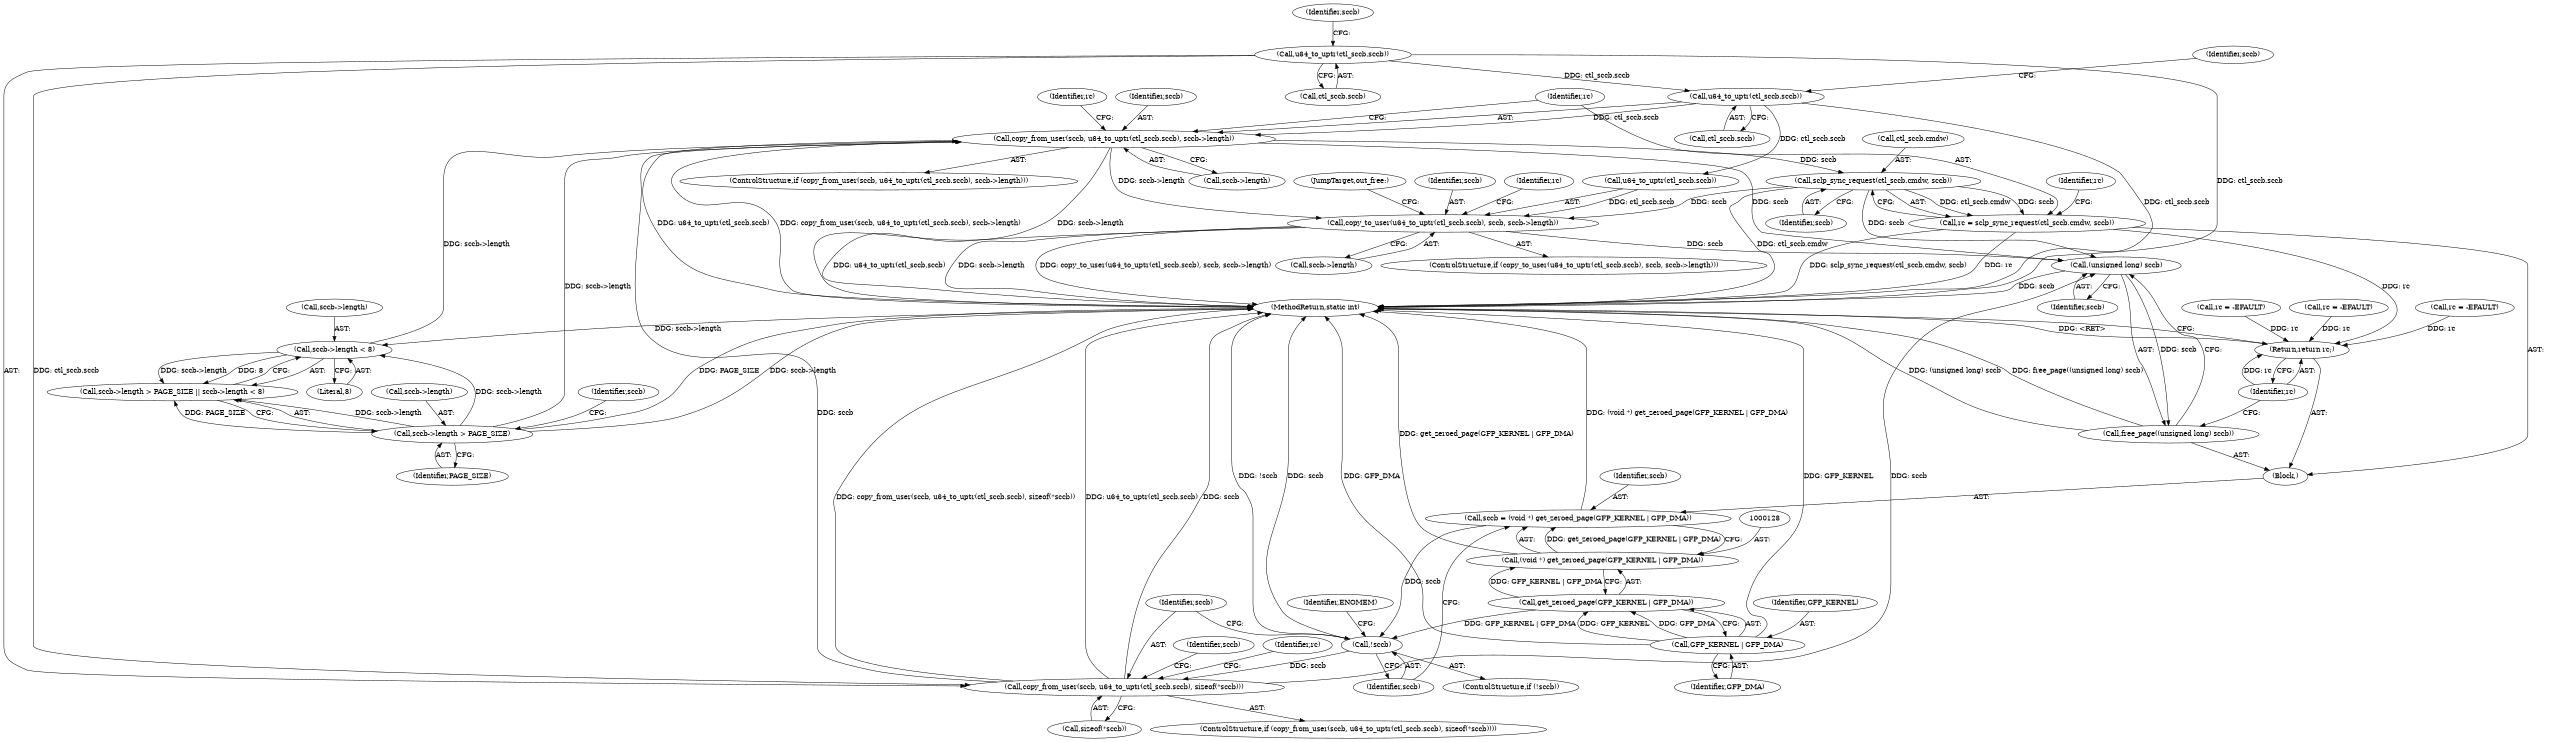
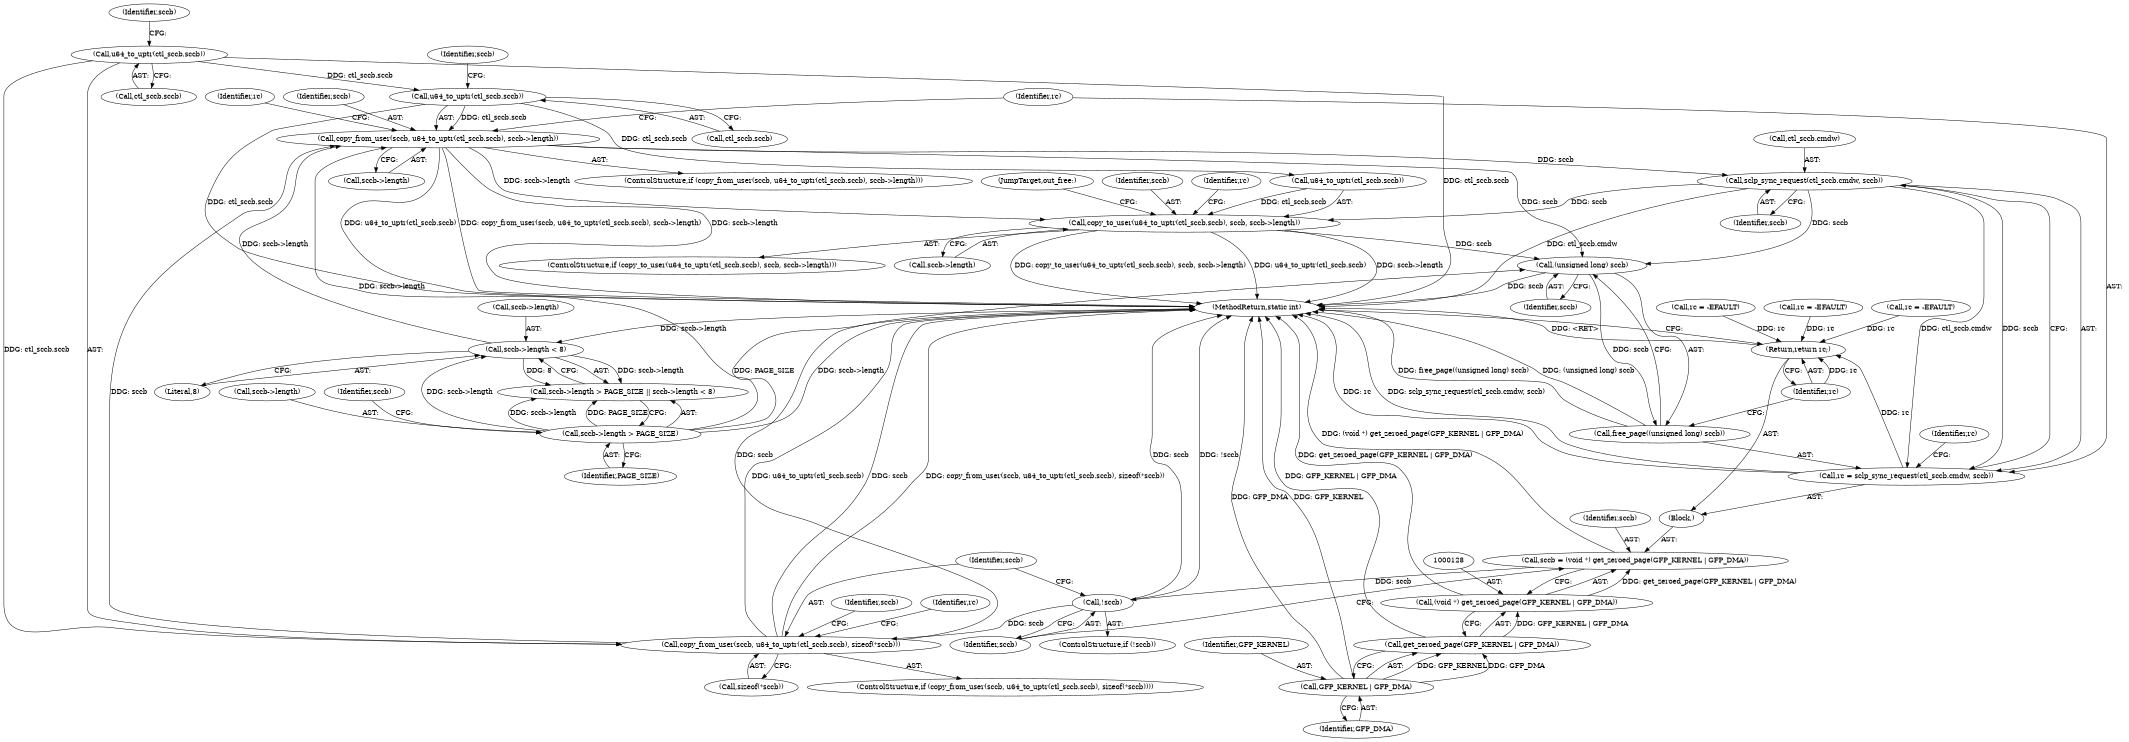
(2228, 456) -> (1779, 455)
(1340, 603) -> none
(1466, 620) -> (1332, 489)
